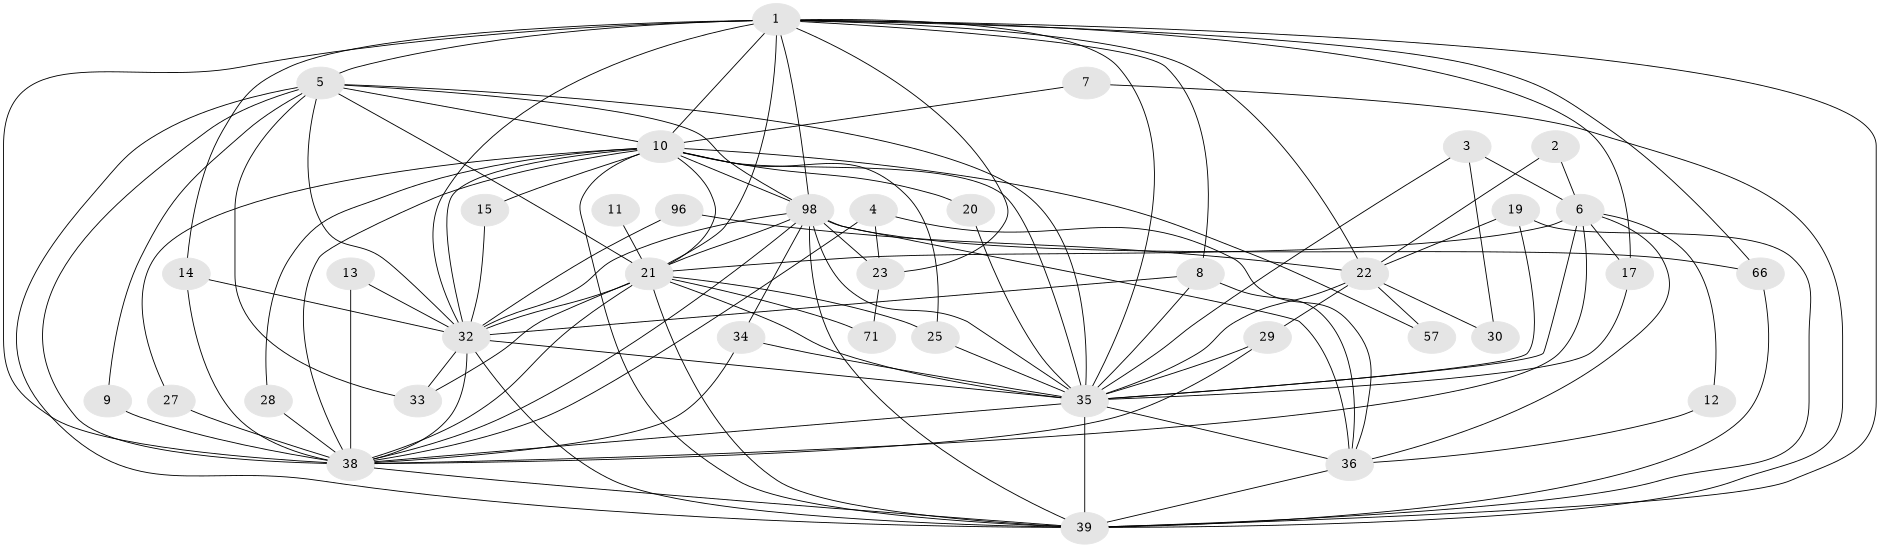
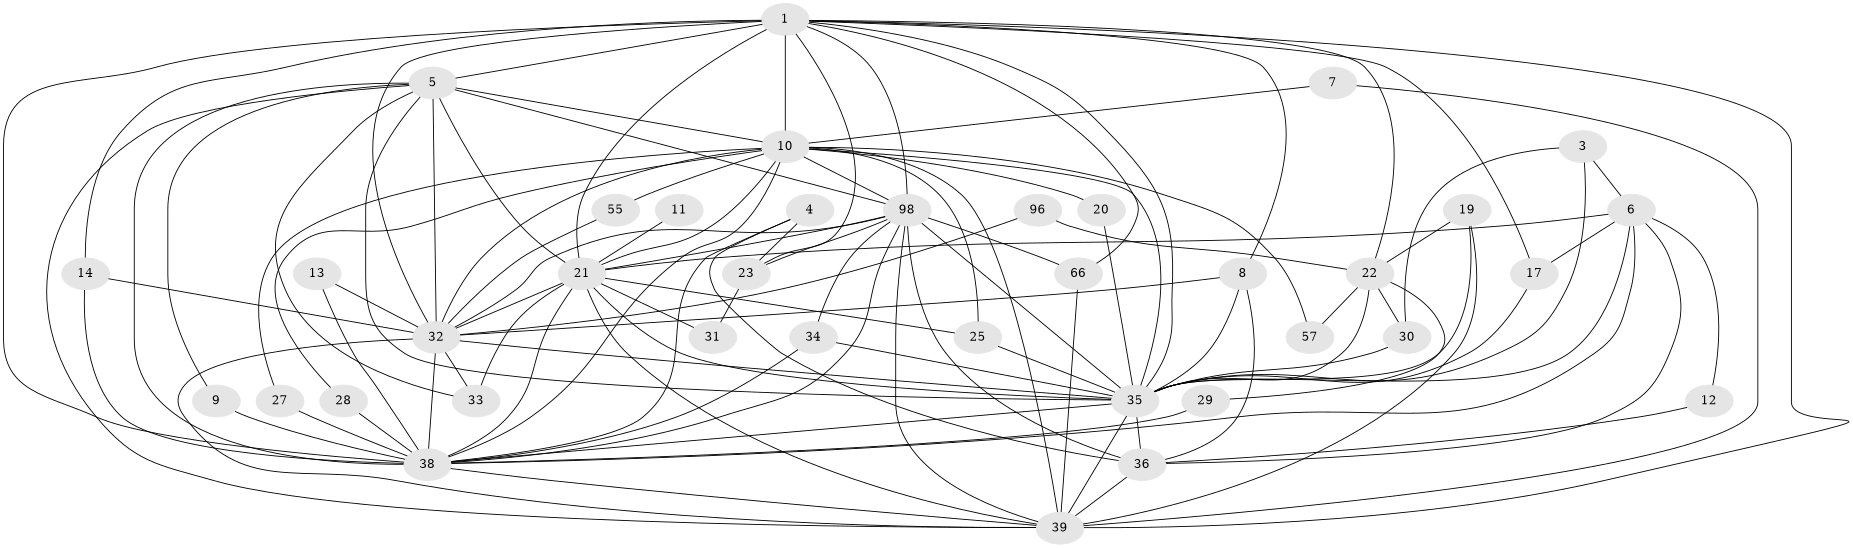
(1556, 147) -> none
(485, 210) -> (616, 210)
(872, 337) -> (713, 337)
(1178, 372) -> (1277, 369)
